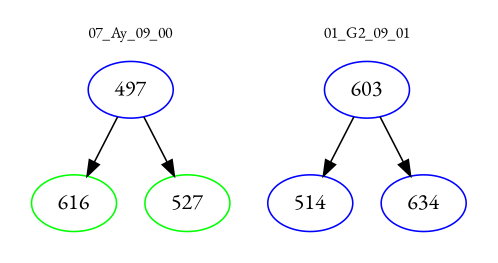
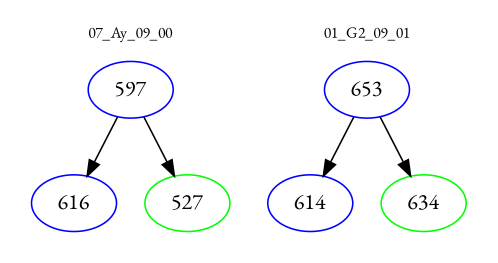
(131, 90) -> (131, 90)
(367, 90) -> (367, 90)
(74, 203) -> (74, 203)
(310, 203) -> (310, 203)
(424, 203) -> (424, 203)
